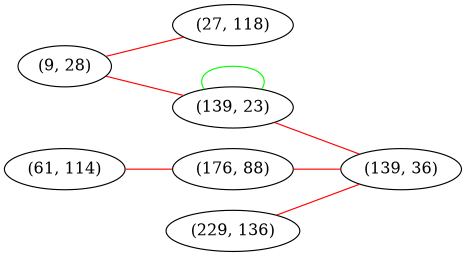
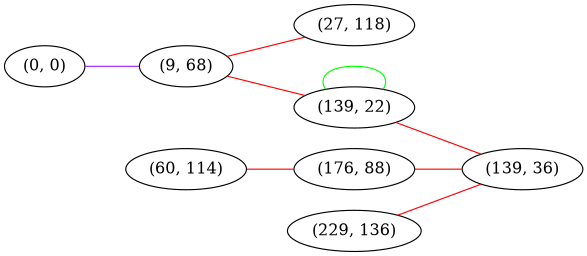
none -> (45, 66)
(65, 66) -> (186, 66)
(233, 107) -> (354, 107)
(65, 169) -> (186, 169)
